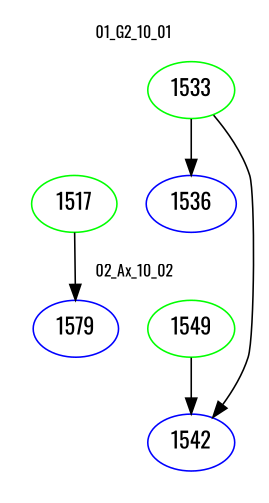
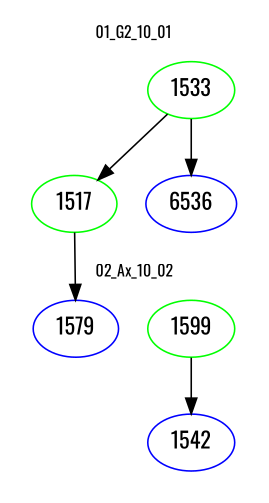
(191, 204) -> (191, 204)
(253, 258) -> (139, 141)
(191, 329) -> (191, 329)
